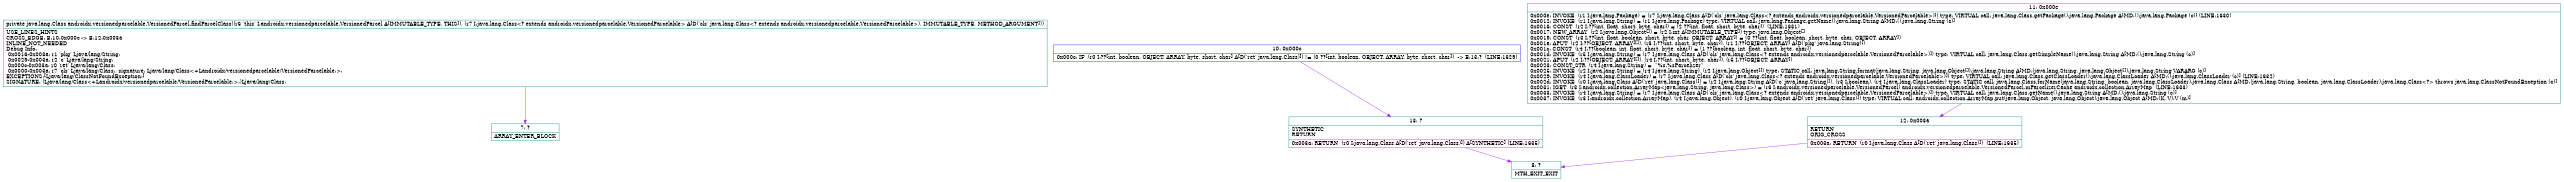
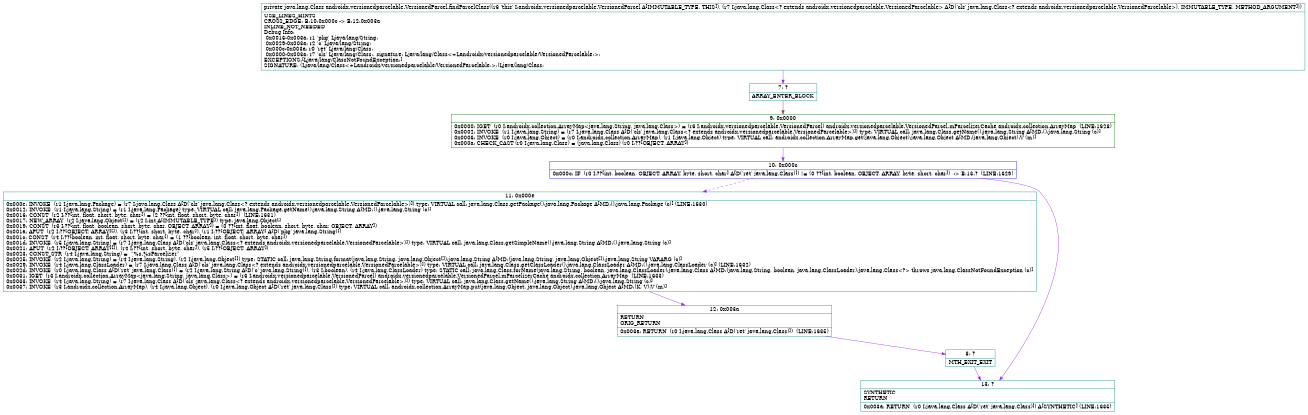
none -> (783, 131)
(1828, 135) -> (640, 323)
(1487, 154) -> (977, 372)
none -> (730, 185)
